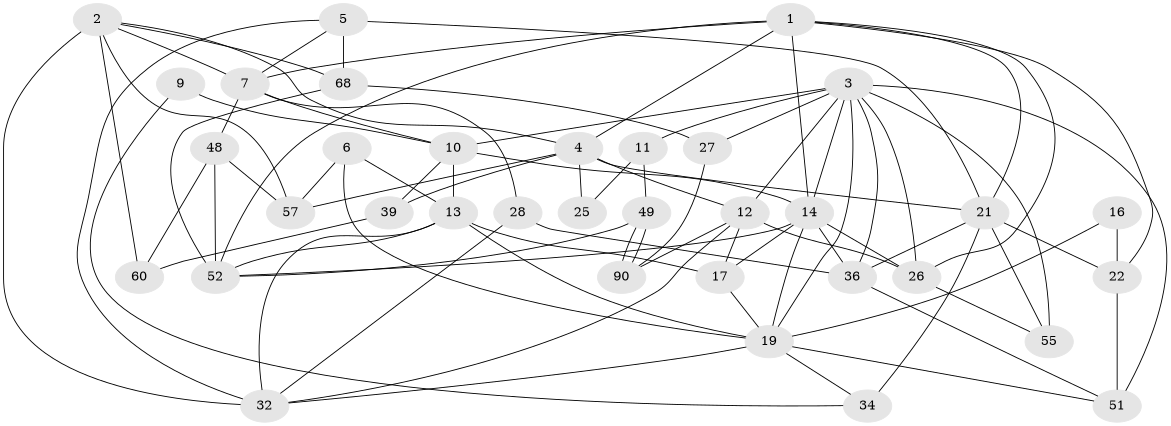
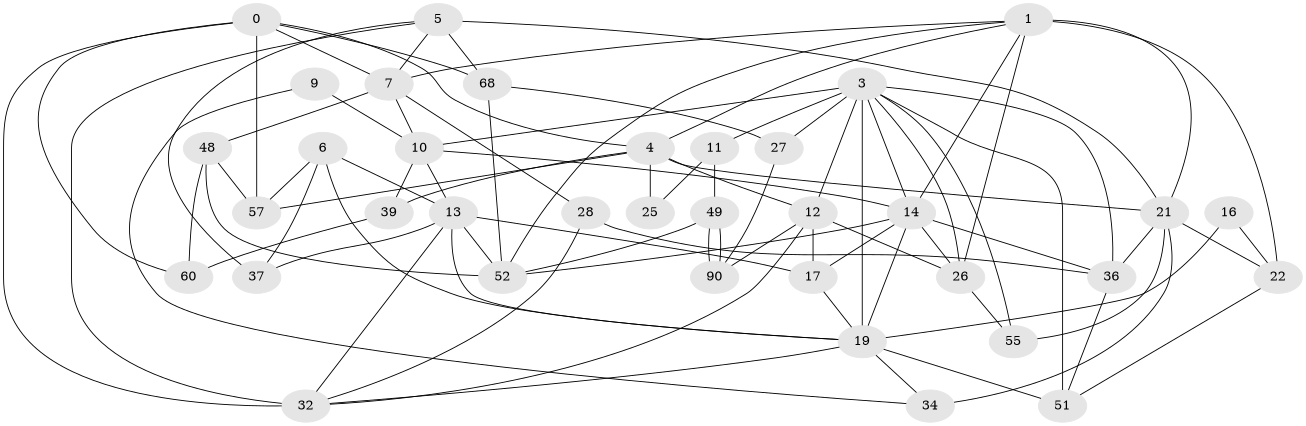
(97, 20) -> (257, 20)
none -> (257, 277)
